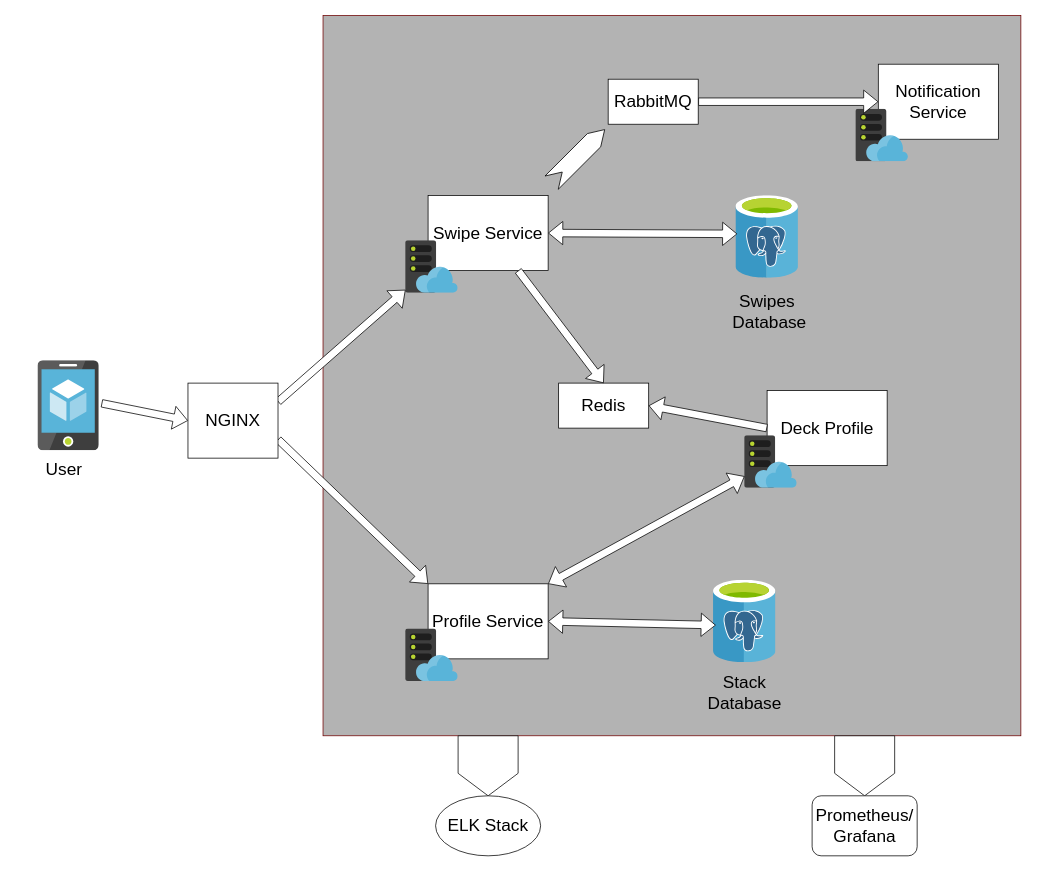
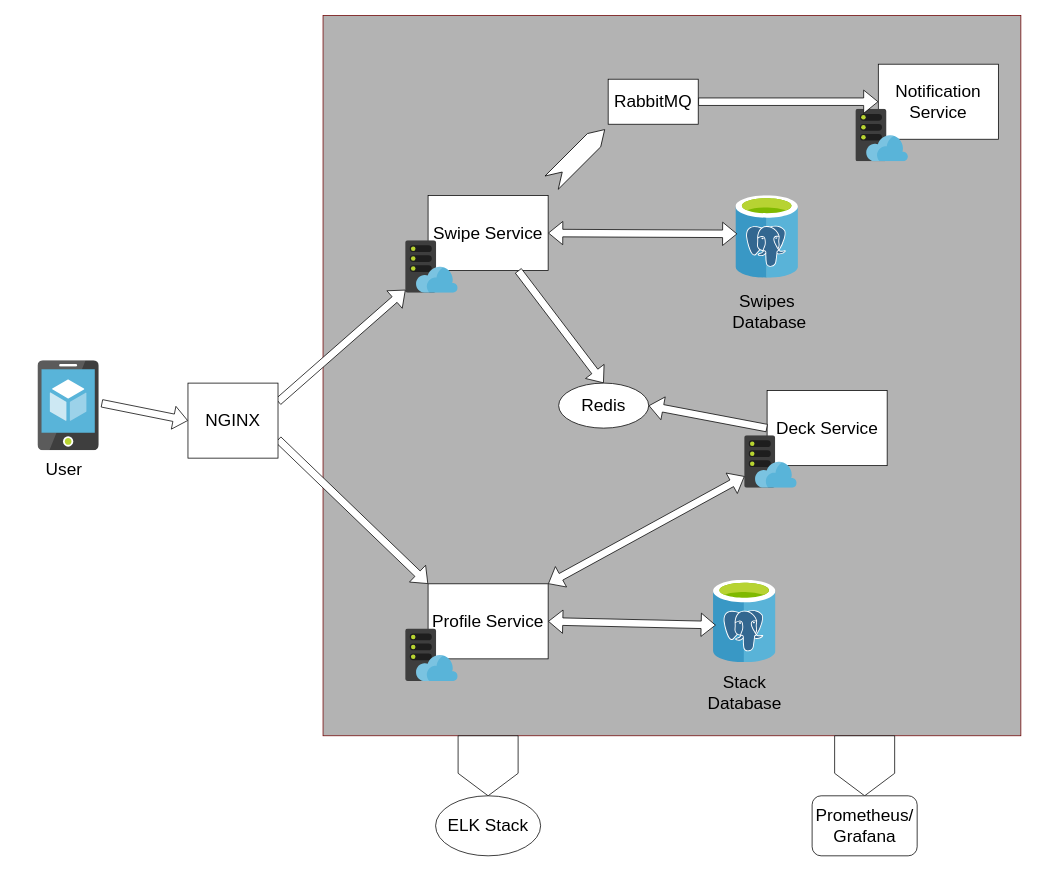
(603, 405) -> (603, 405)
(827, 428) -> (827, 428)
